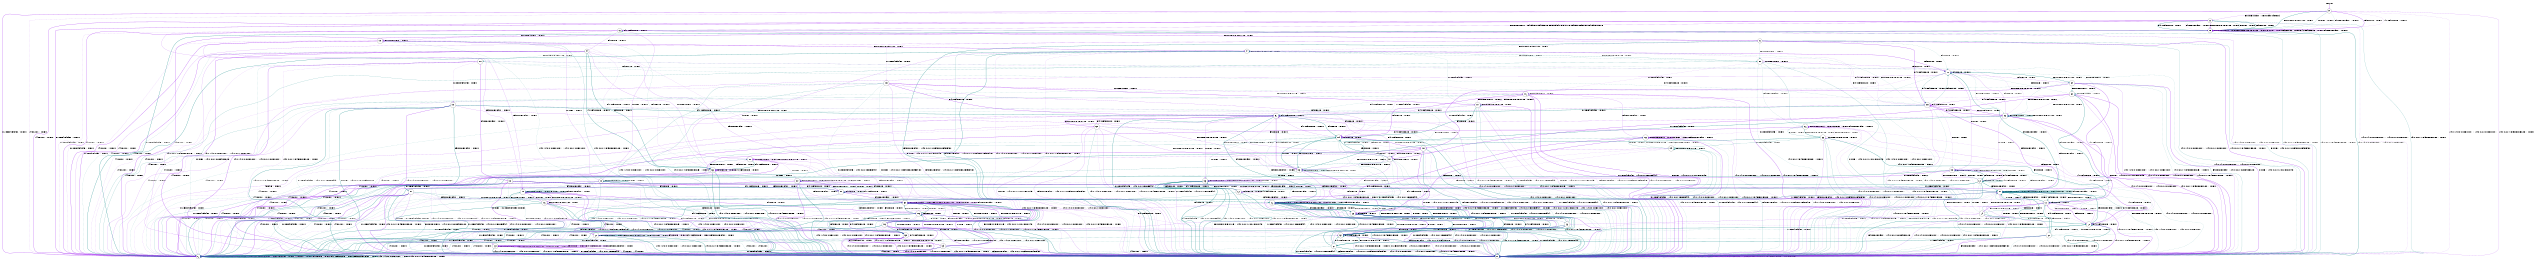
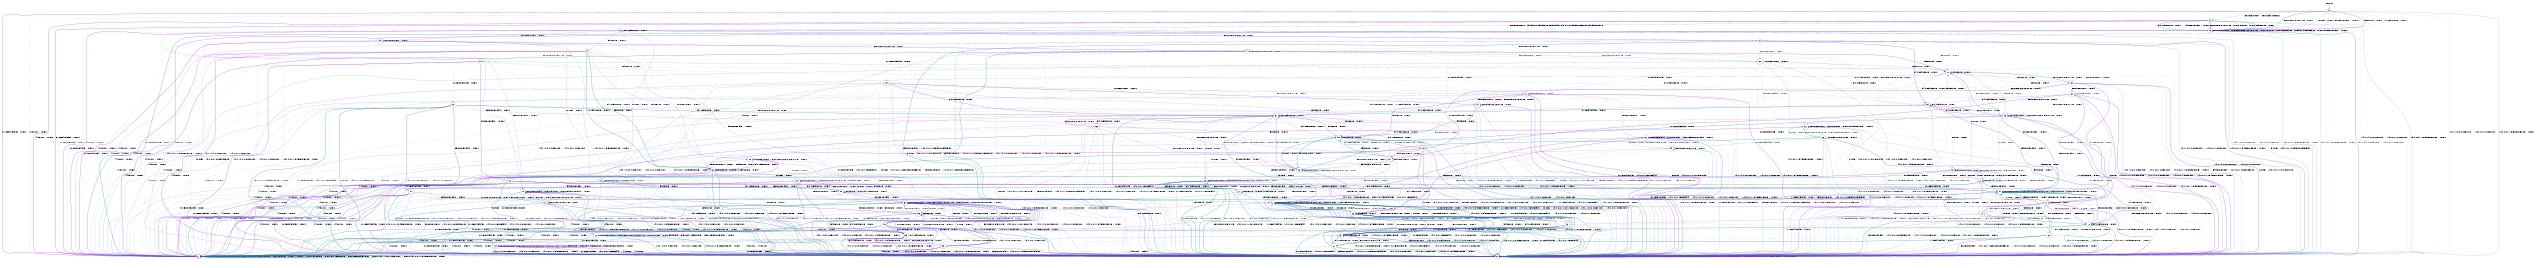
(1234, 156) -> (878, 174)
(273, 186) -> (273, 186)
